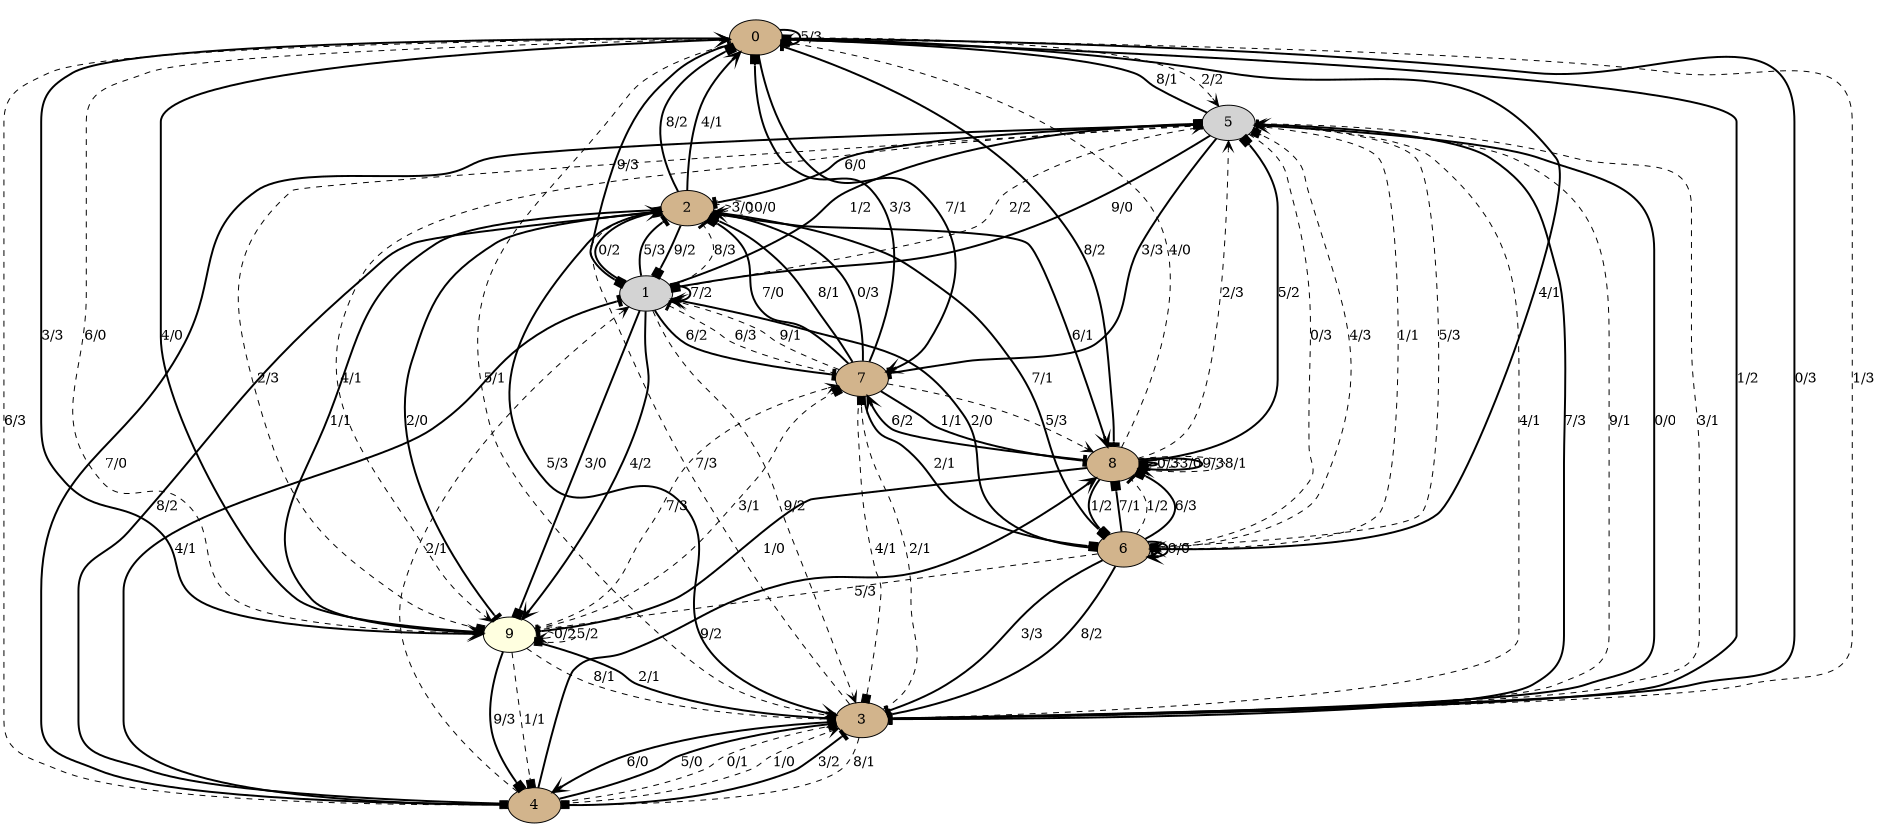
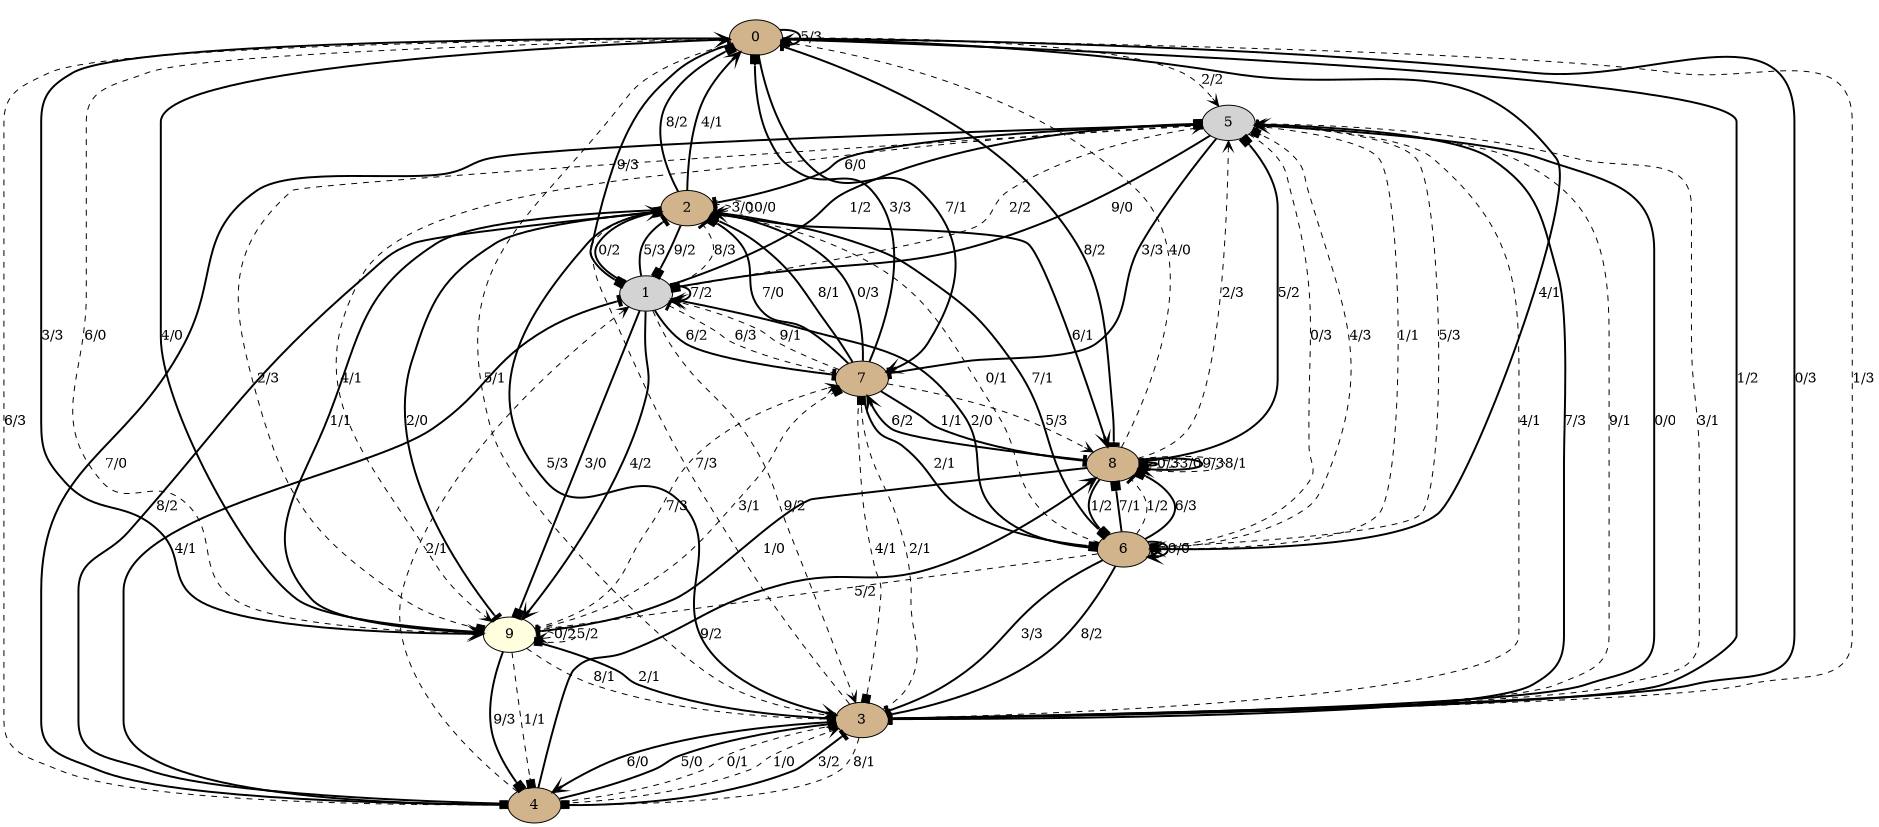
(1069, 60) -> none
none -> (947, 335)
(865, 592) -> (865, 592)
